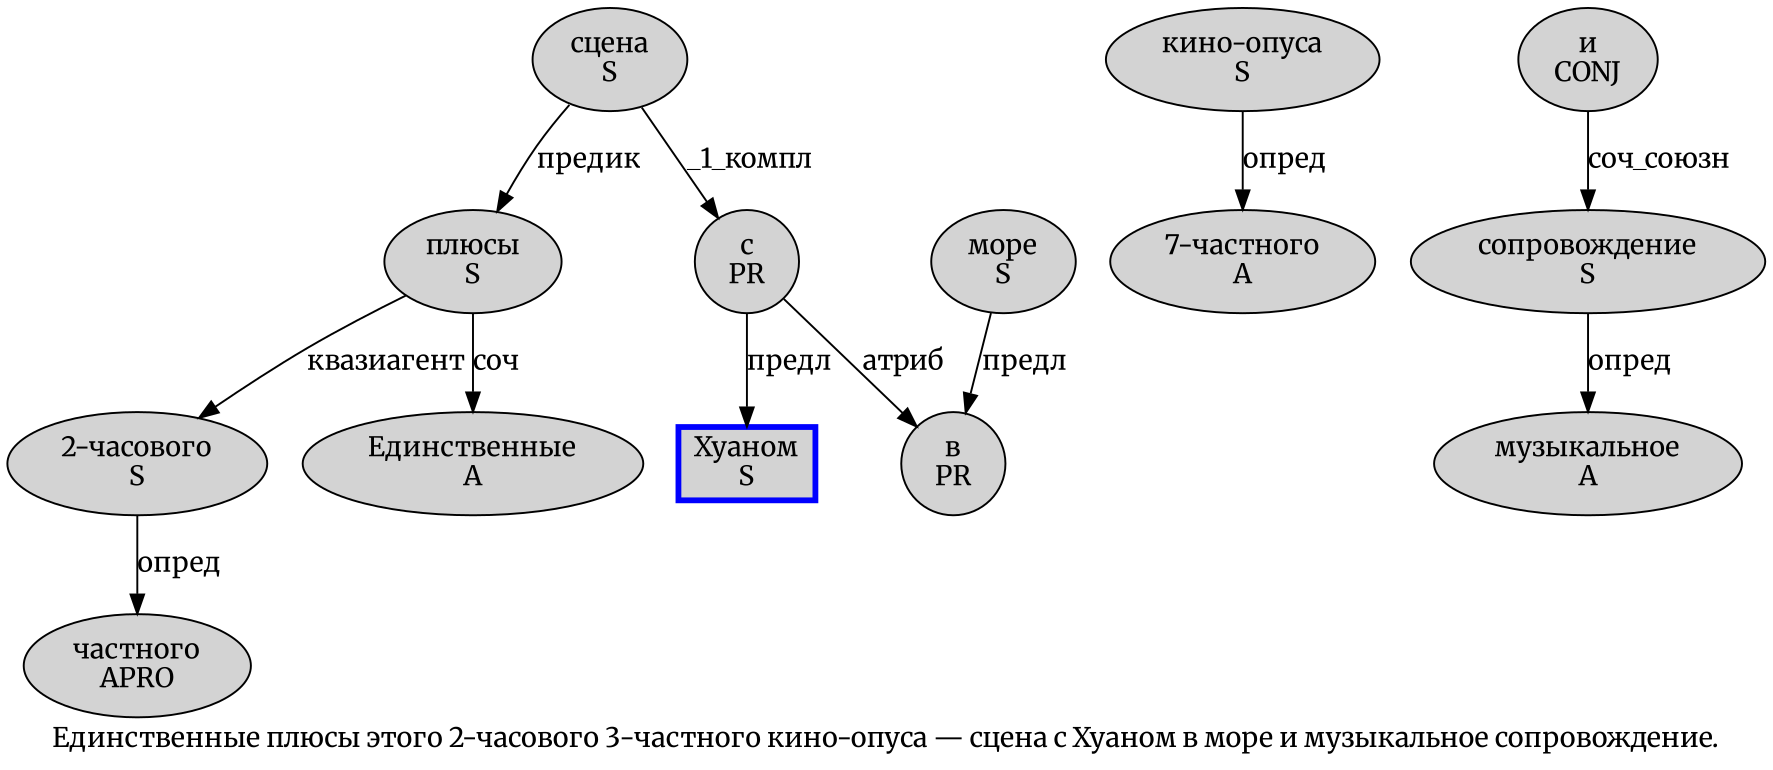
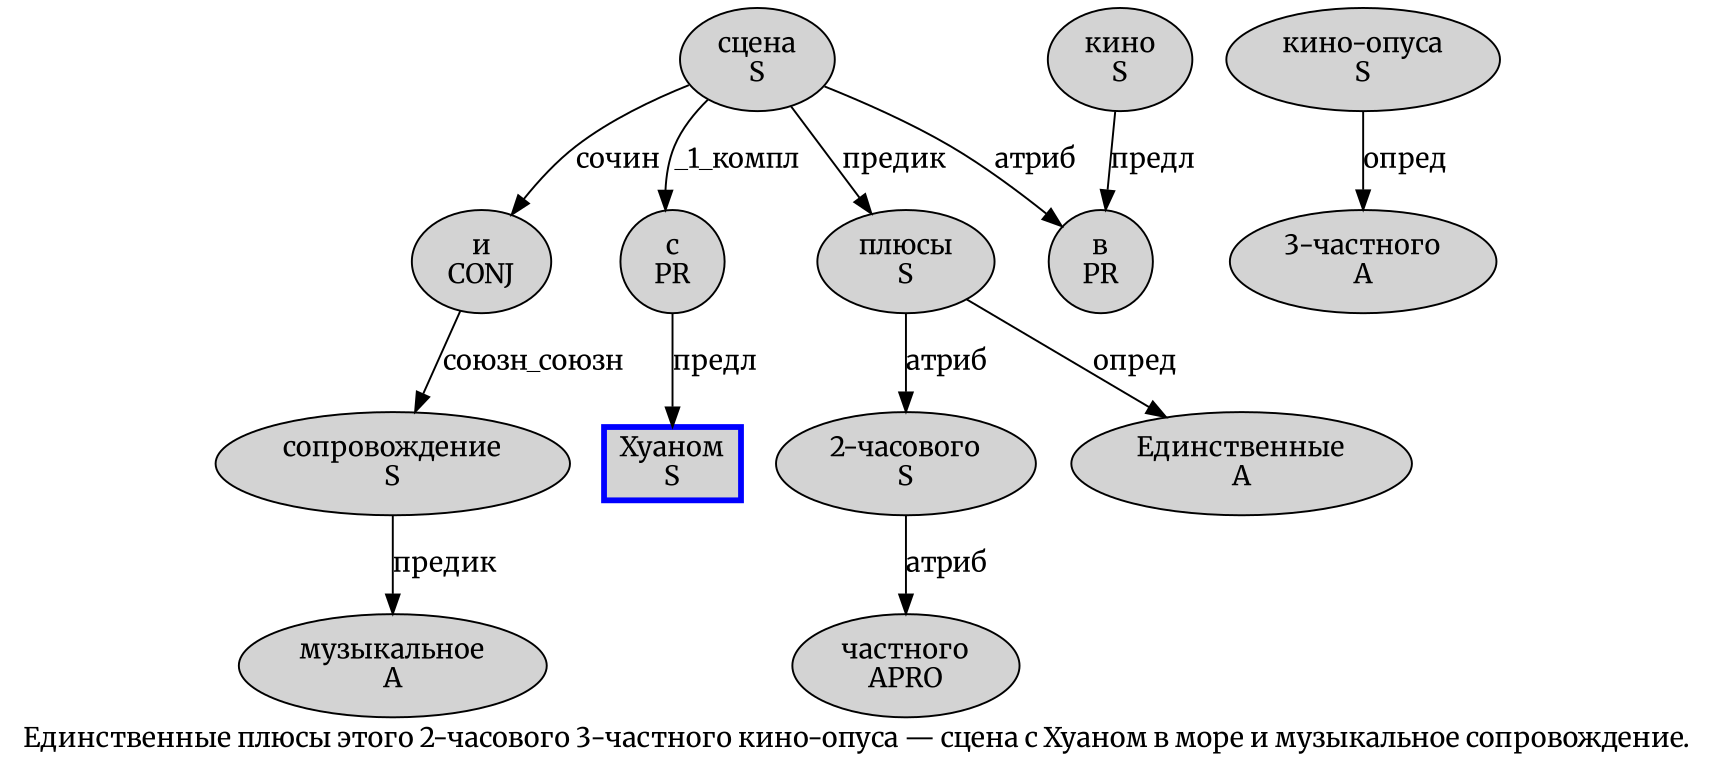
none -> (598, 131)
(1659, 161) -> (534, 363)
(1004, 262) -> (1120, 60)
(1243, 262) -> (1363, 262)
(843, 356) -> (941, 141)
(386, 363) -> (947, 363)
(497, 363) -> (1136, 363)
(1630, 363) -> (446, 565)
(180, 565) -> (947, 565)
